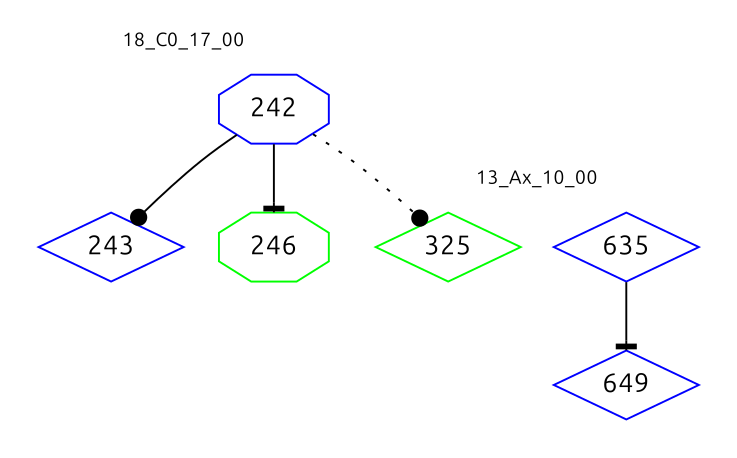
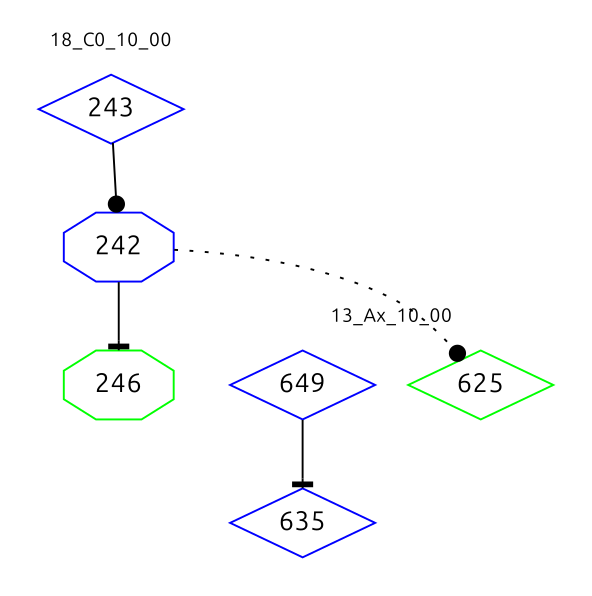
(184, 41) -> (111, 41)
(189, 171) -> (114, 169)
(448, 247) -> (481, 385)
(626, 311) -> (303, 449)
